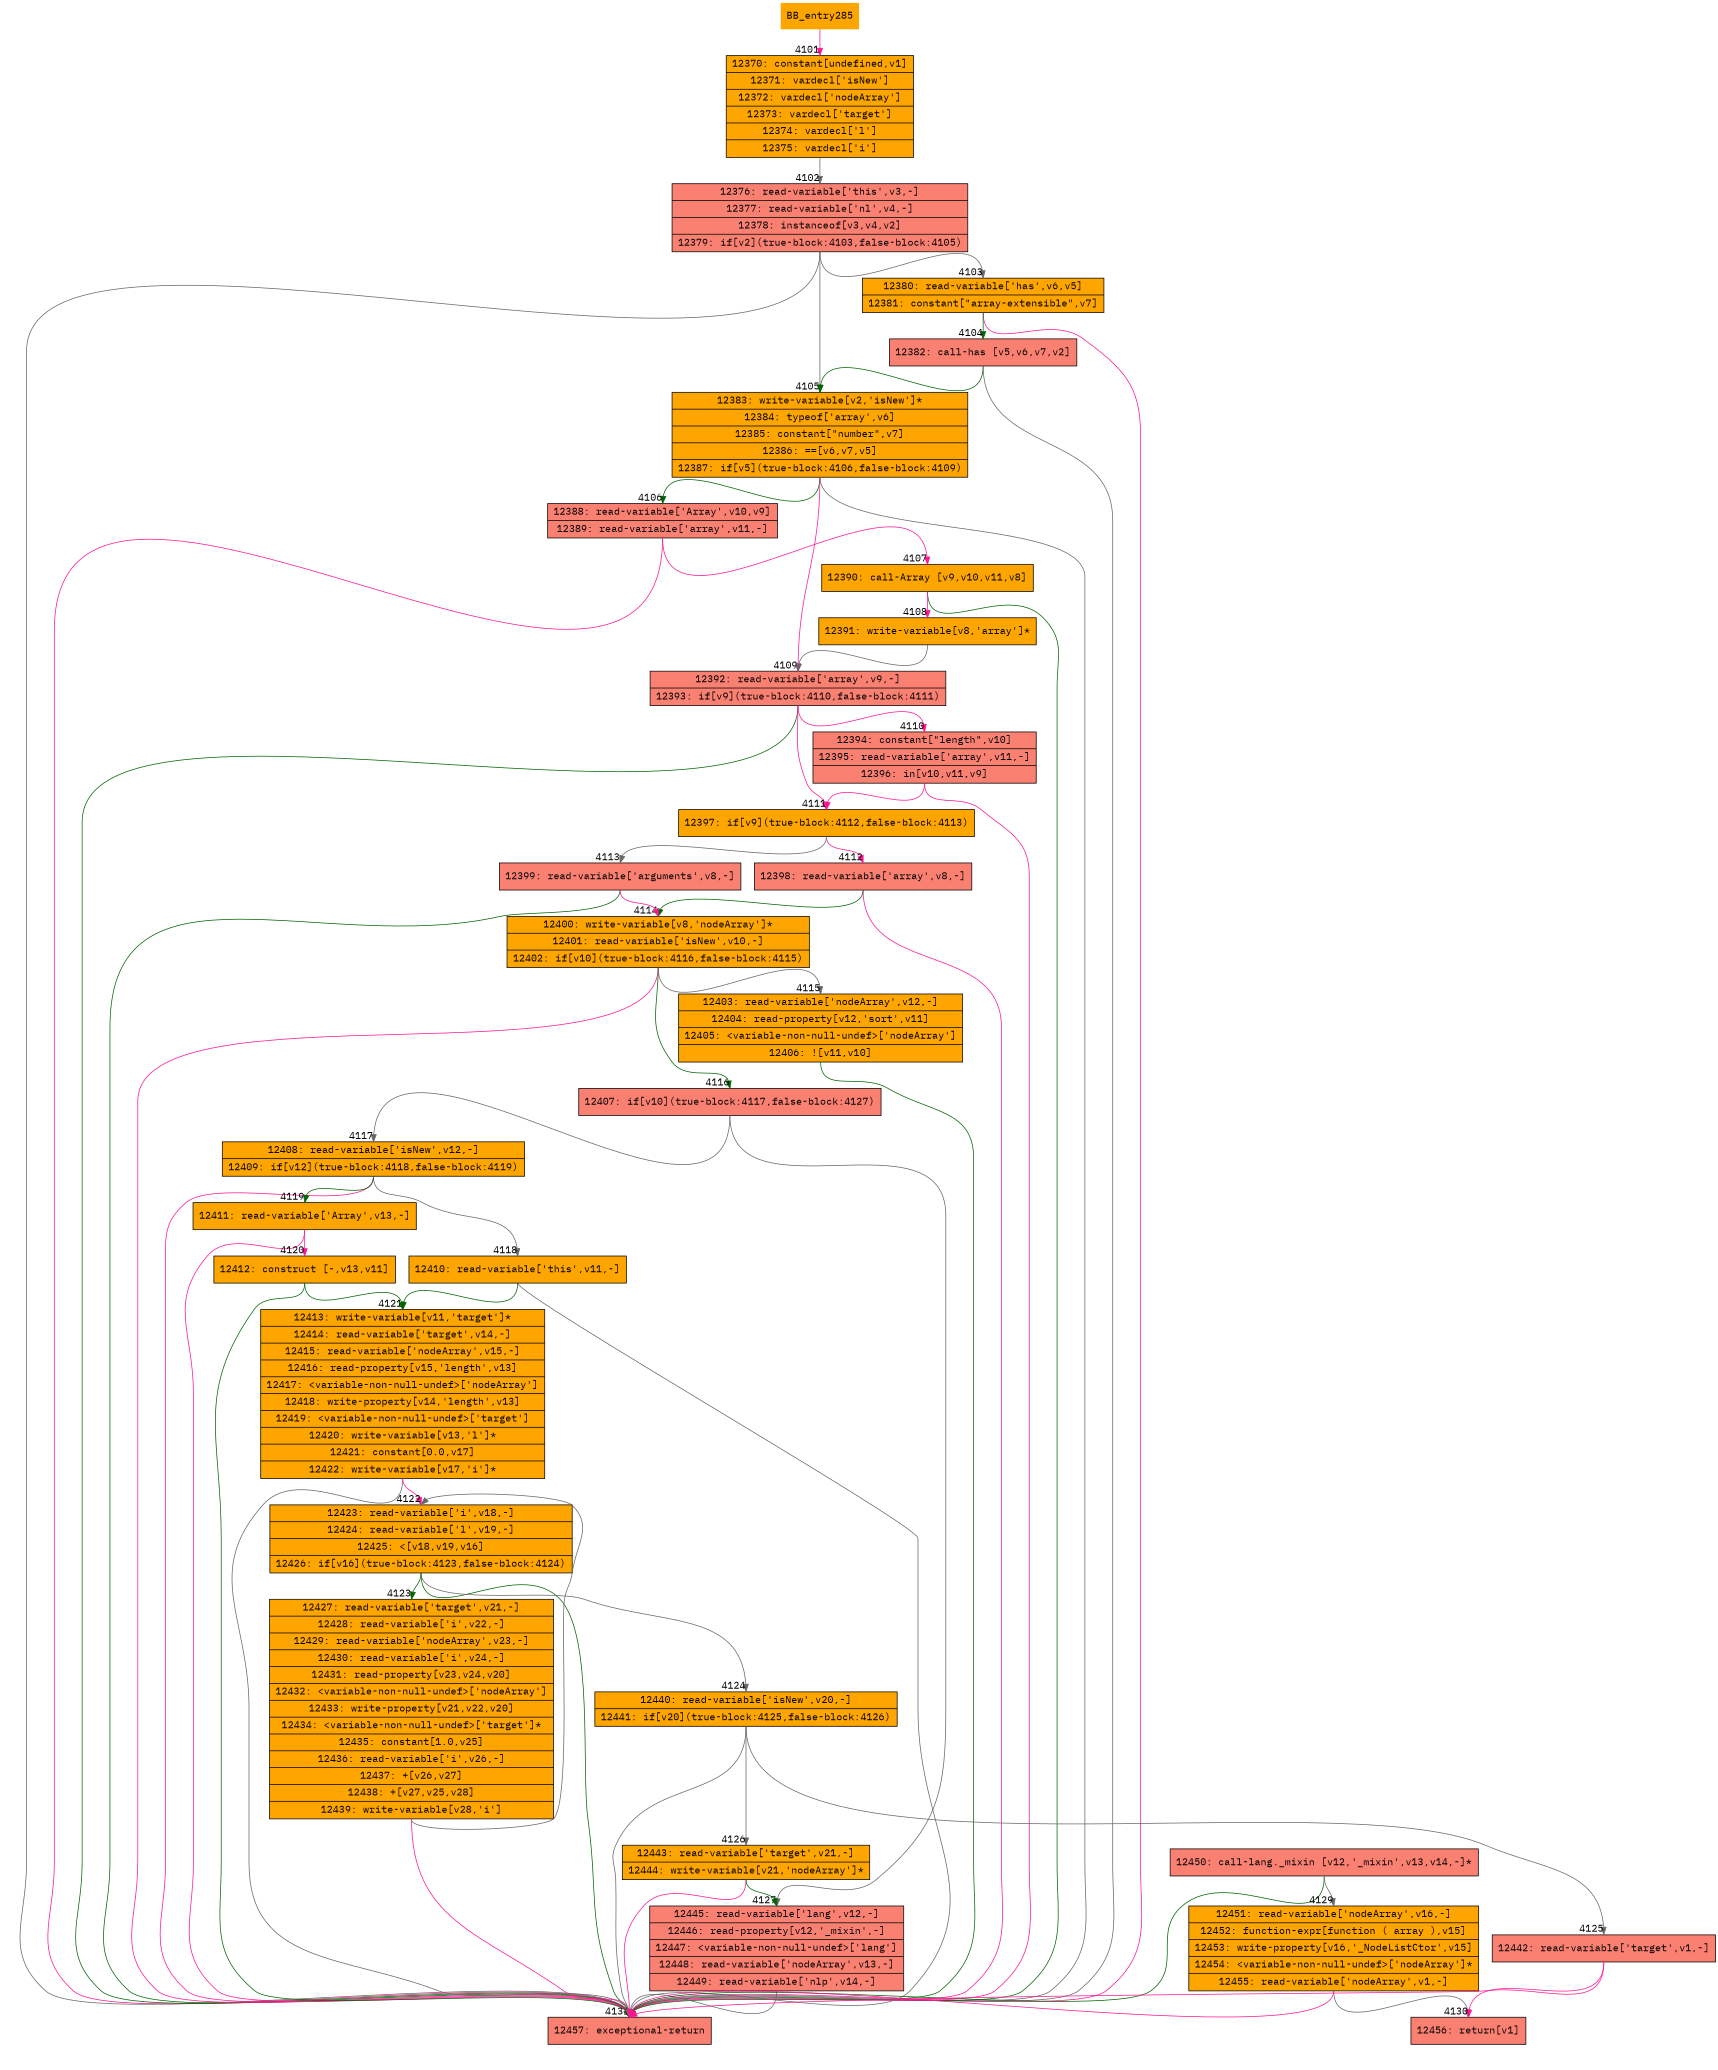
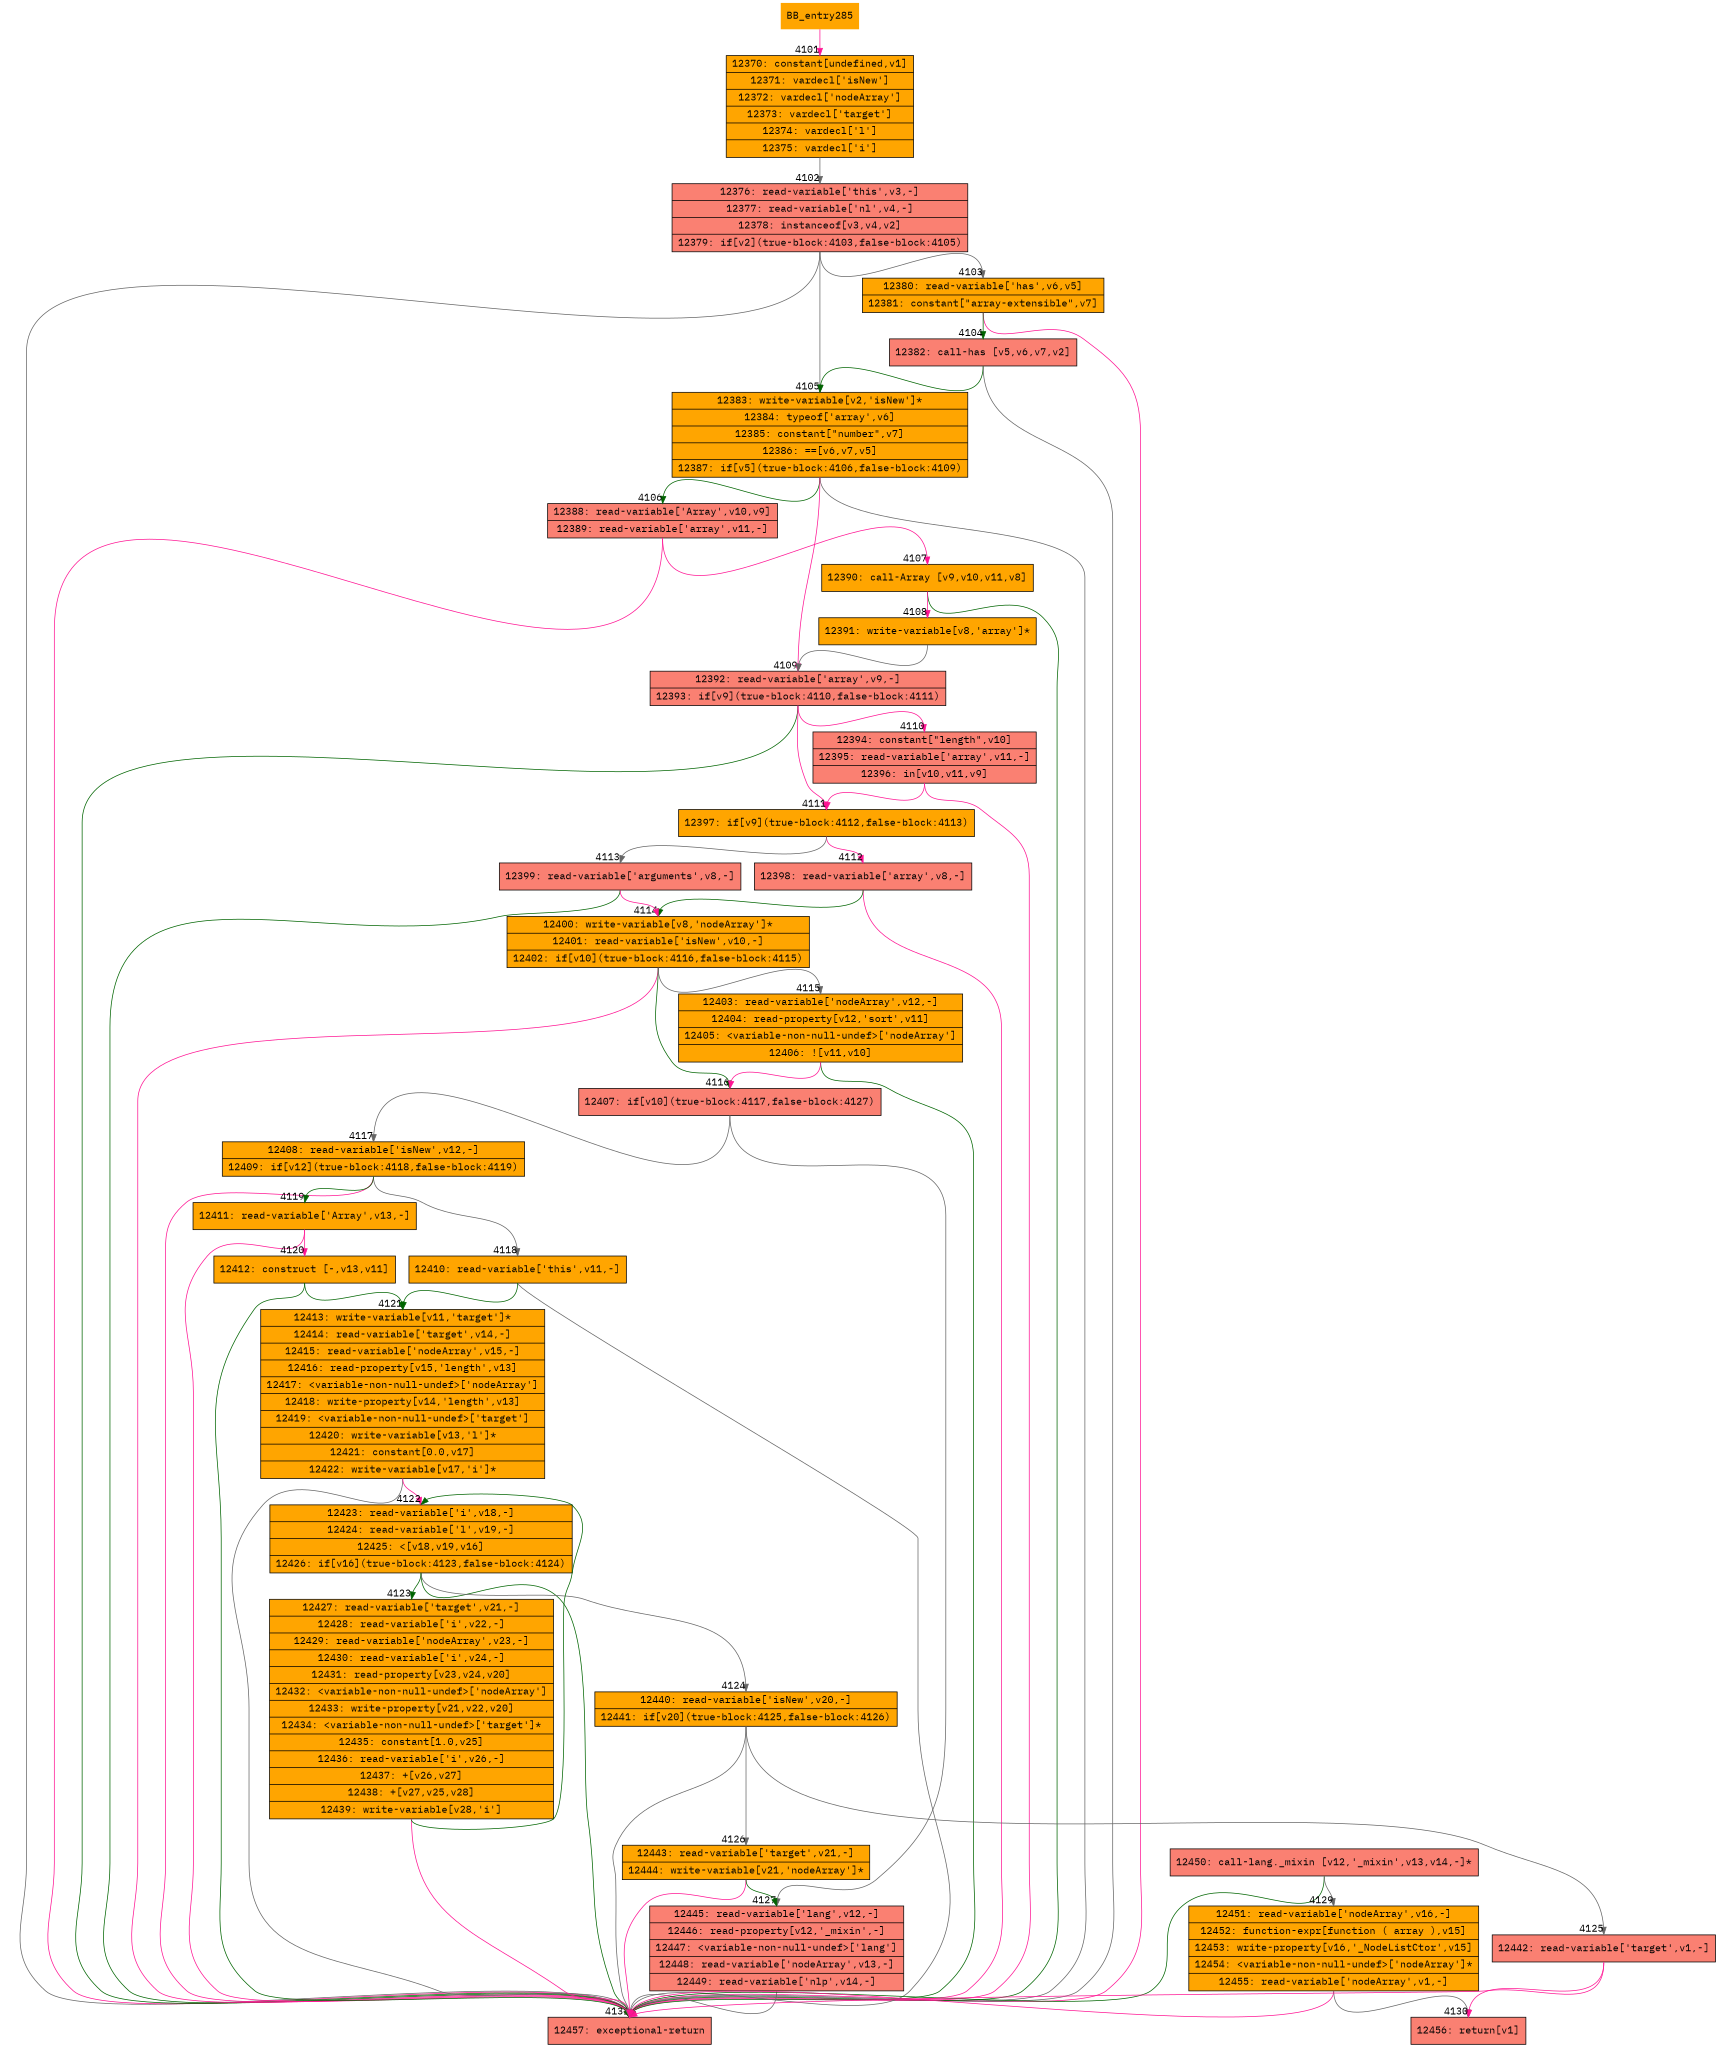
none -> (779, 1076)
(564, 1659) -> (564, 1659)
